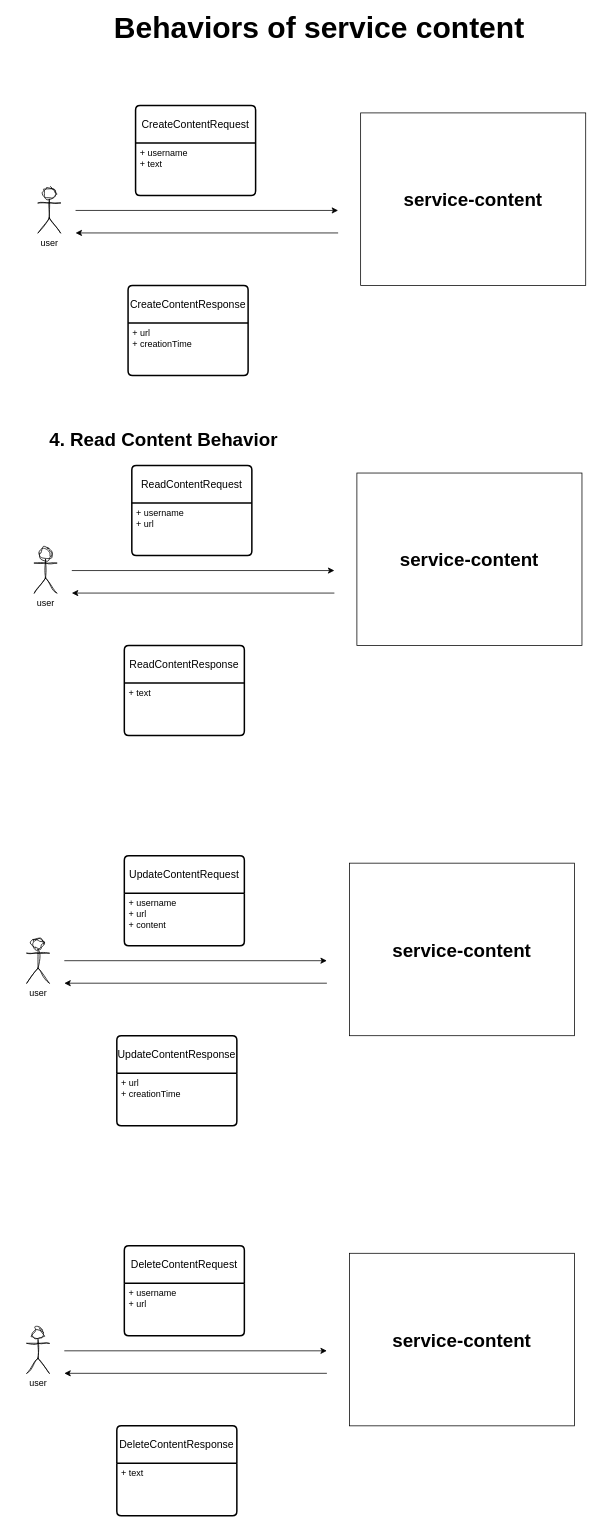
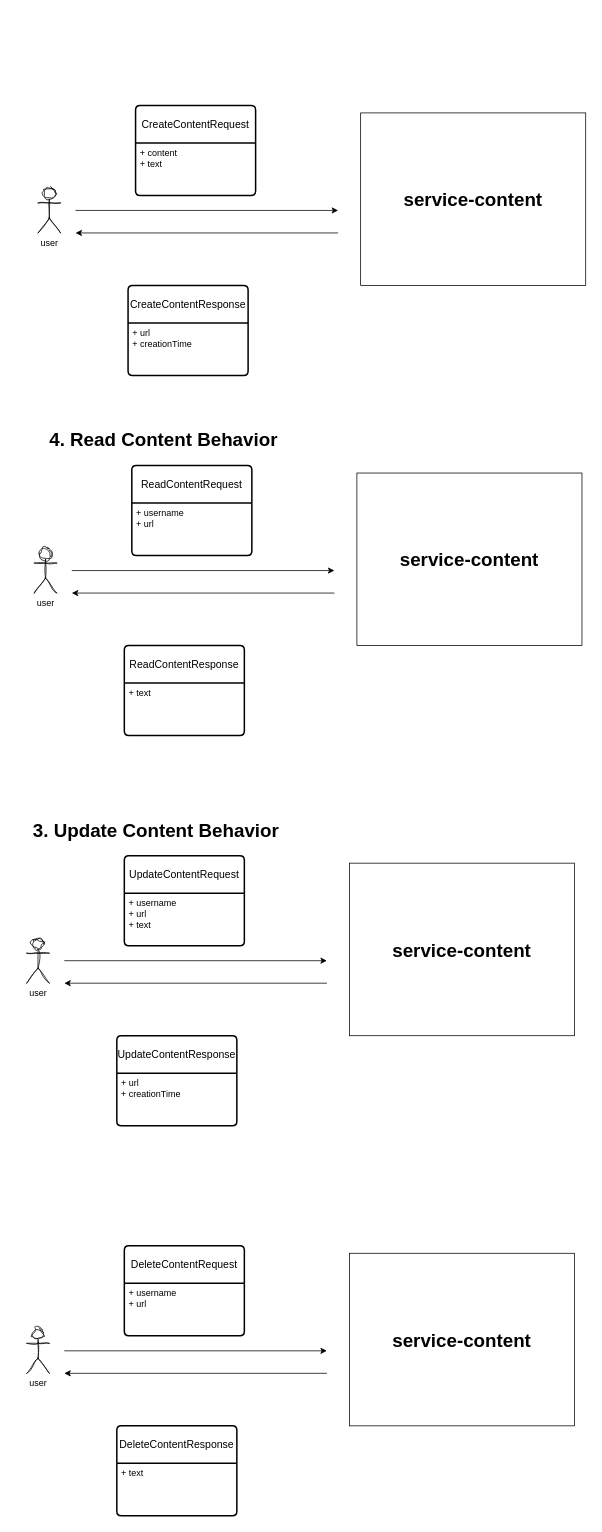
(319, 27) -> none
(164, 159) -> (161, 159)
none -> (156, 829)
(153, 914) -> (153, 914)
